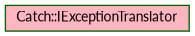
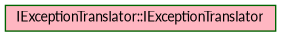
(97, 18) -> (141, 18)
